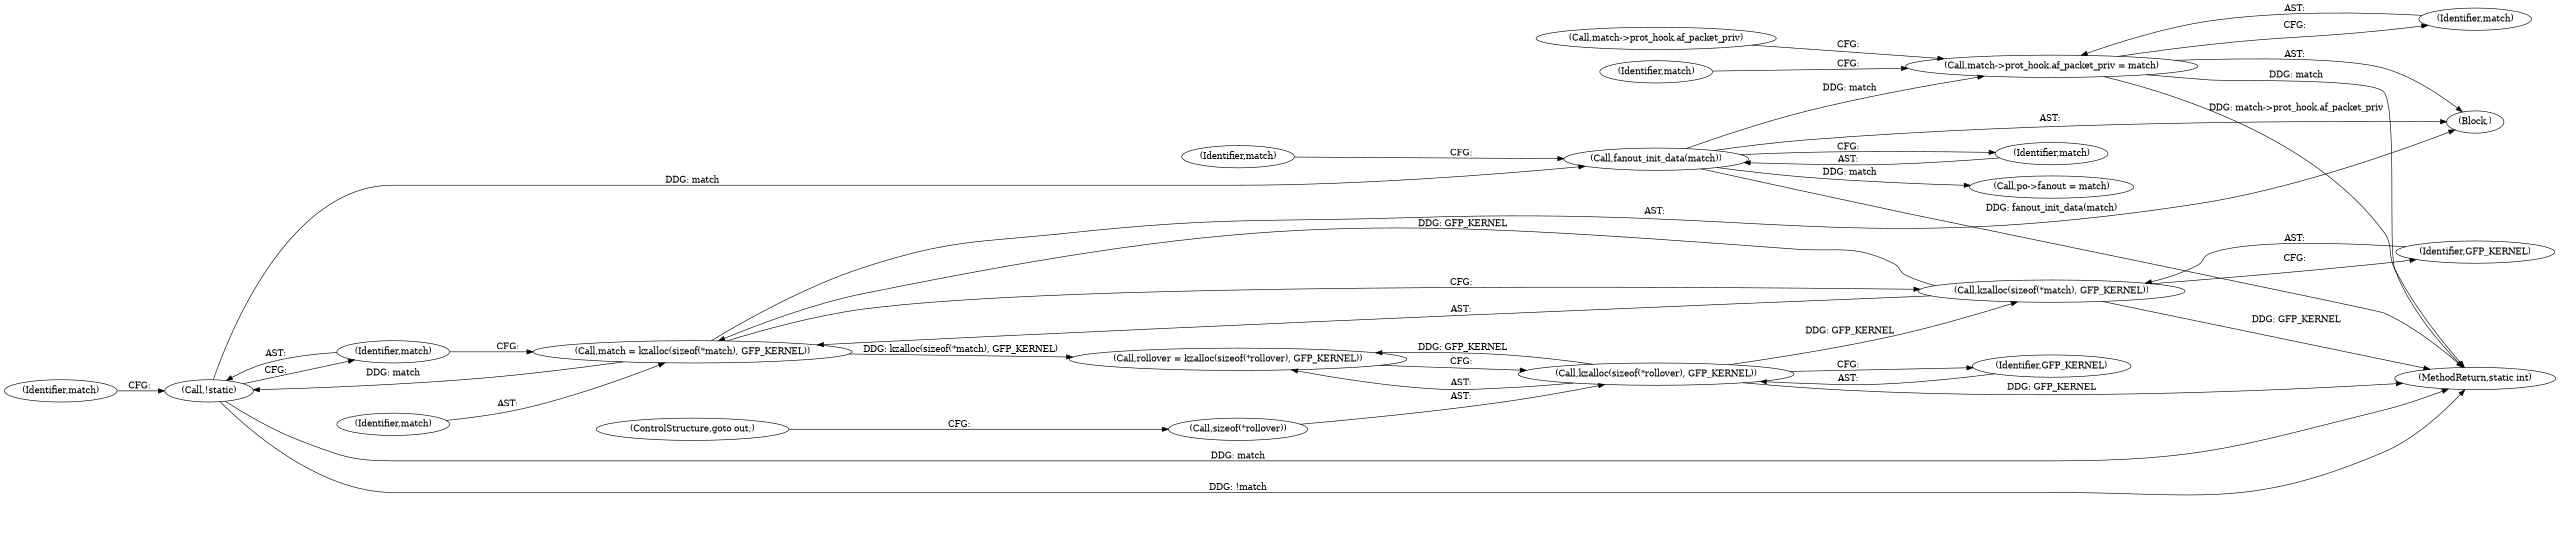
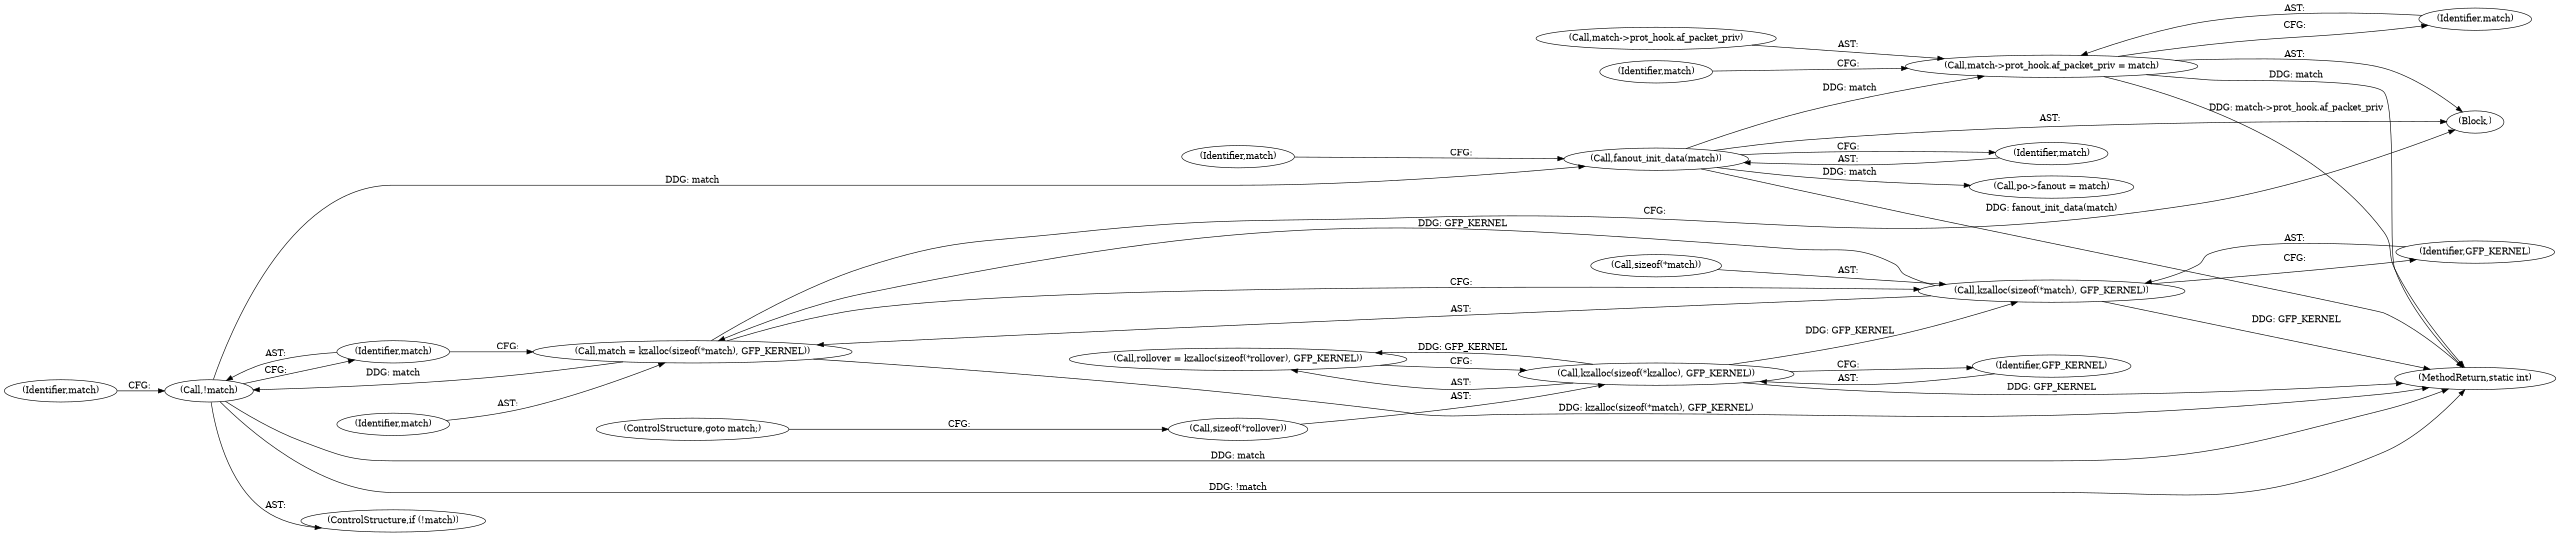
(1850, 45) -> (1850, 45)
(1656, 212) -> (1656, 212)
none -> (1656, 266)
(958, 355) -> (1617, 414)
(1656, 374) -> (1656, 374)
(209, 391) -> (209, 391)
(693, 429) -> (693, 429)
none -> (393, 521)
